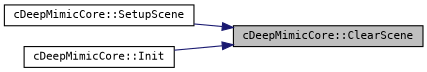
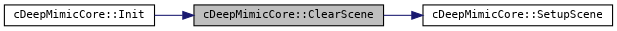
(208, 25) -> (398, 15)
